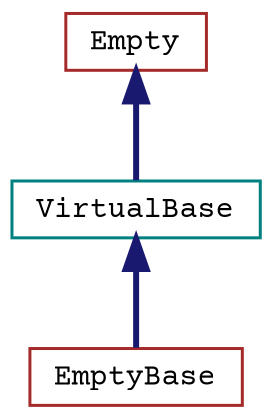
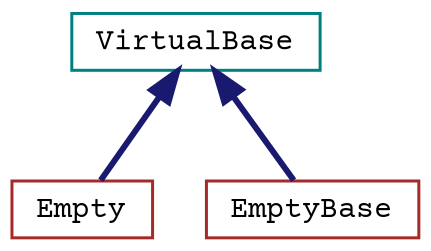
(136, 141) -> (130, 138)
